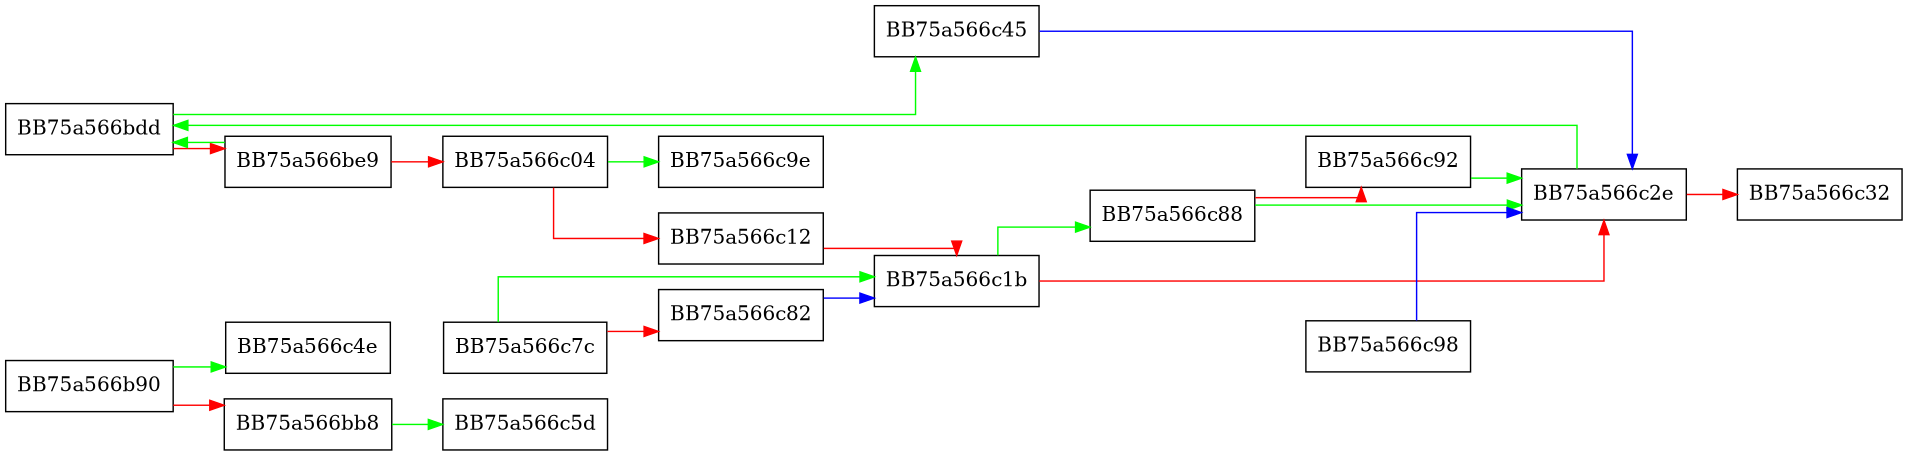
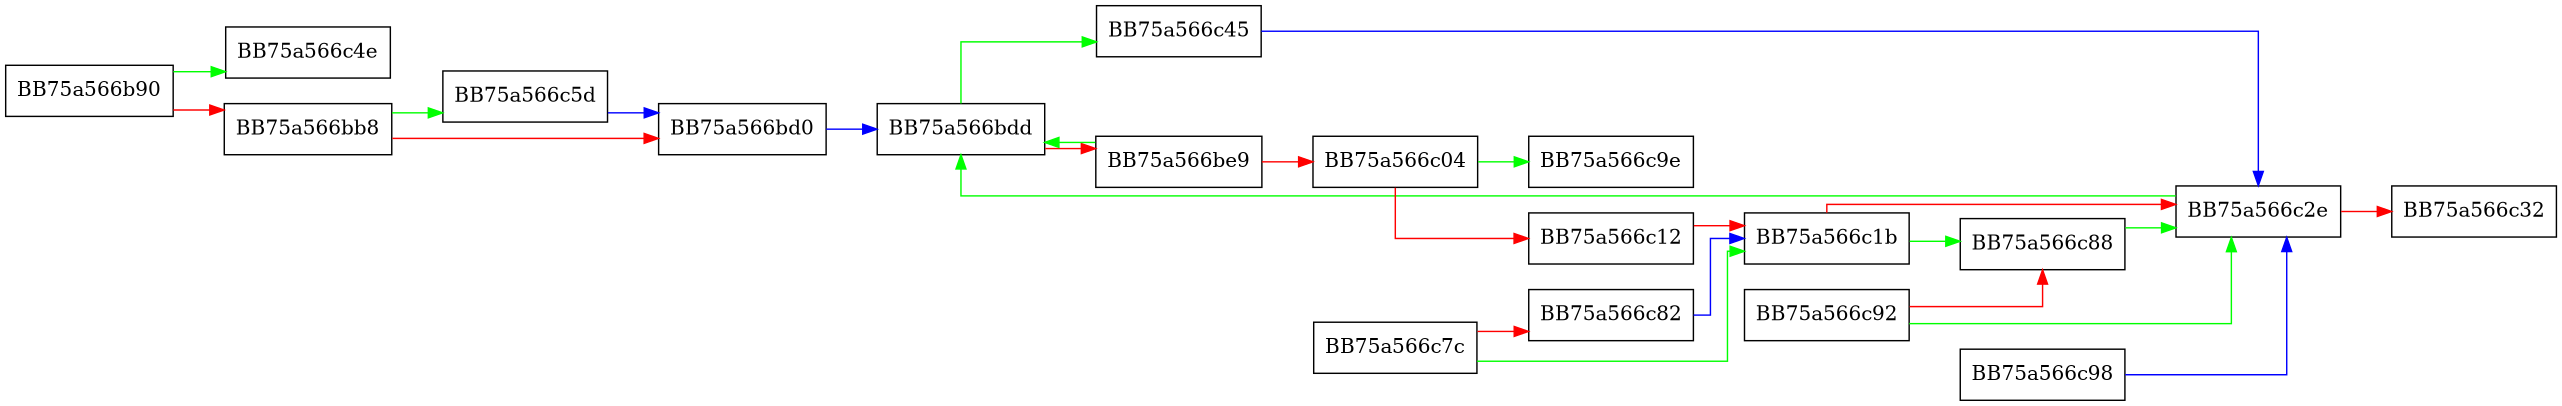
none -> (742, 129)
(1309, 198) -> (1987, 307)
